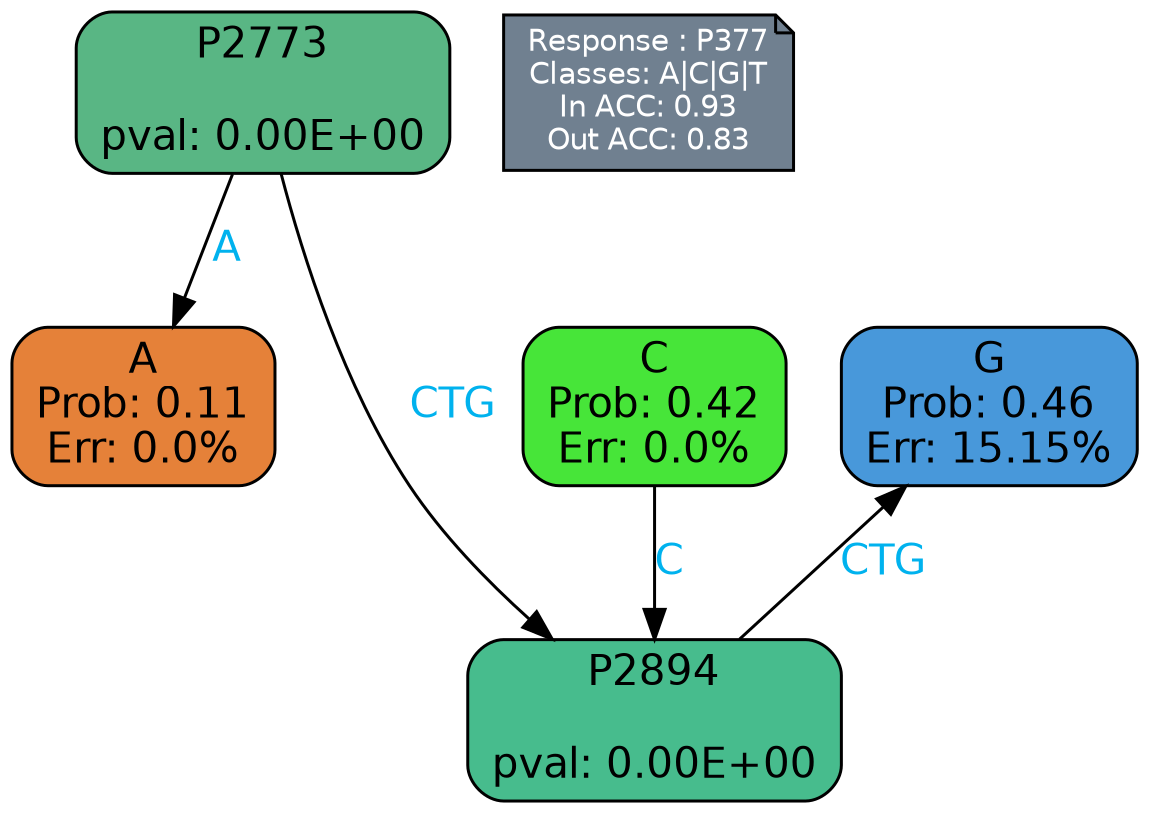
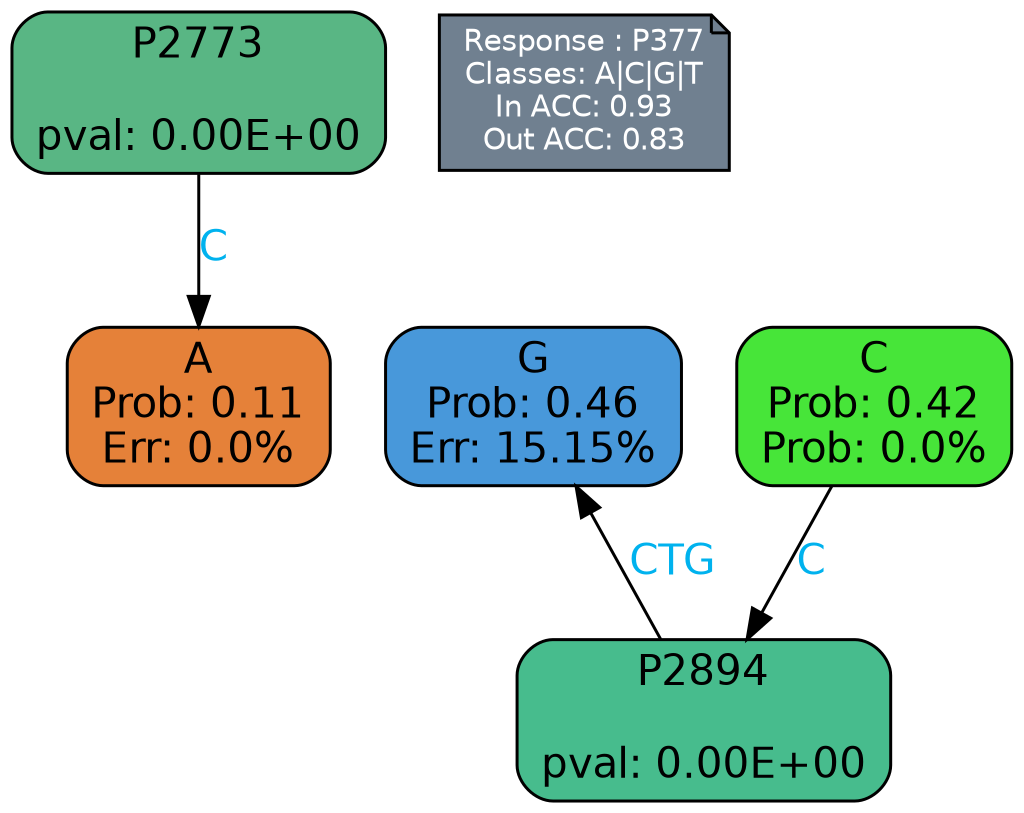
(227, 250) -> (214, 250)
(655, 406) -> (874, 406)
(370, 417) -> none
